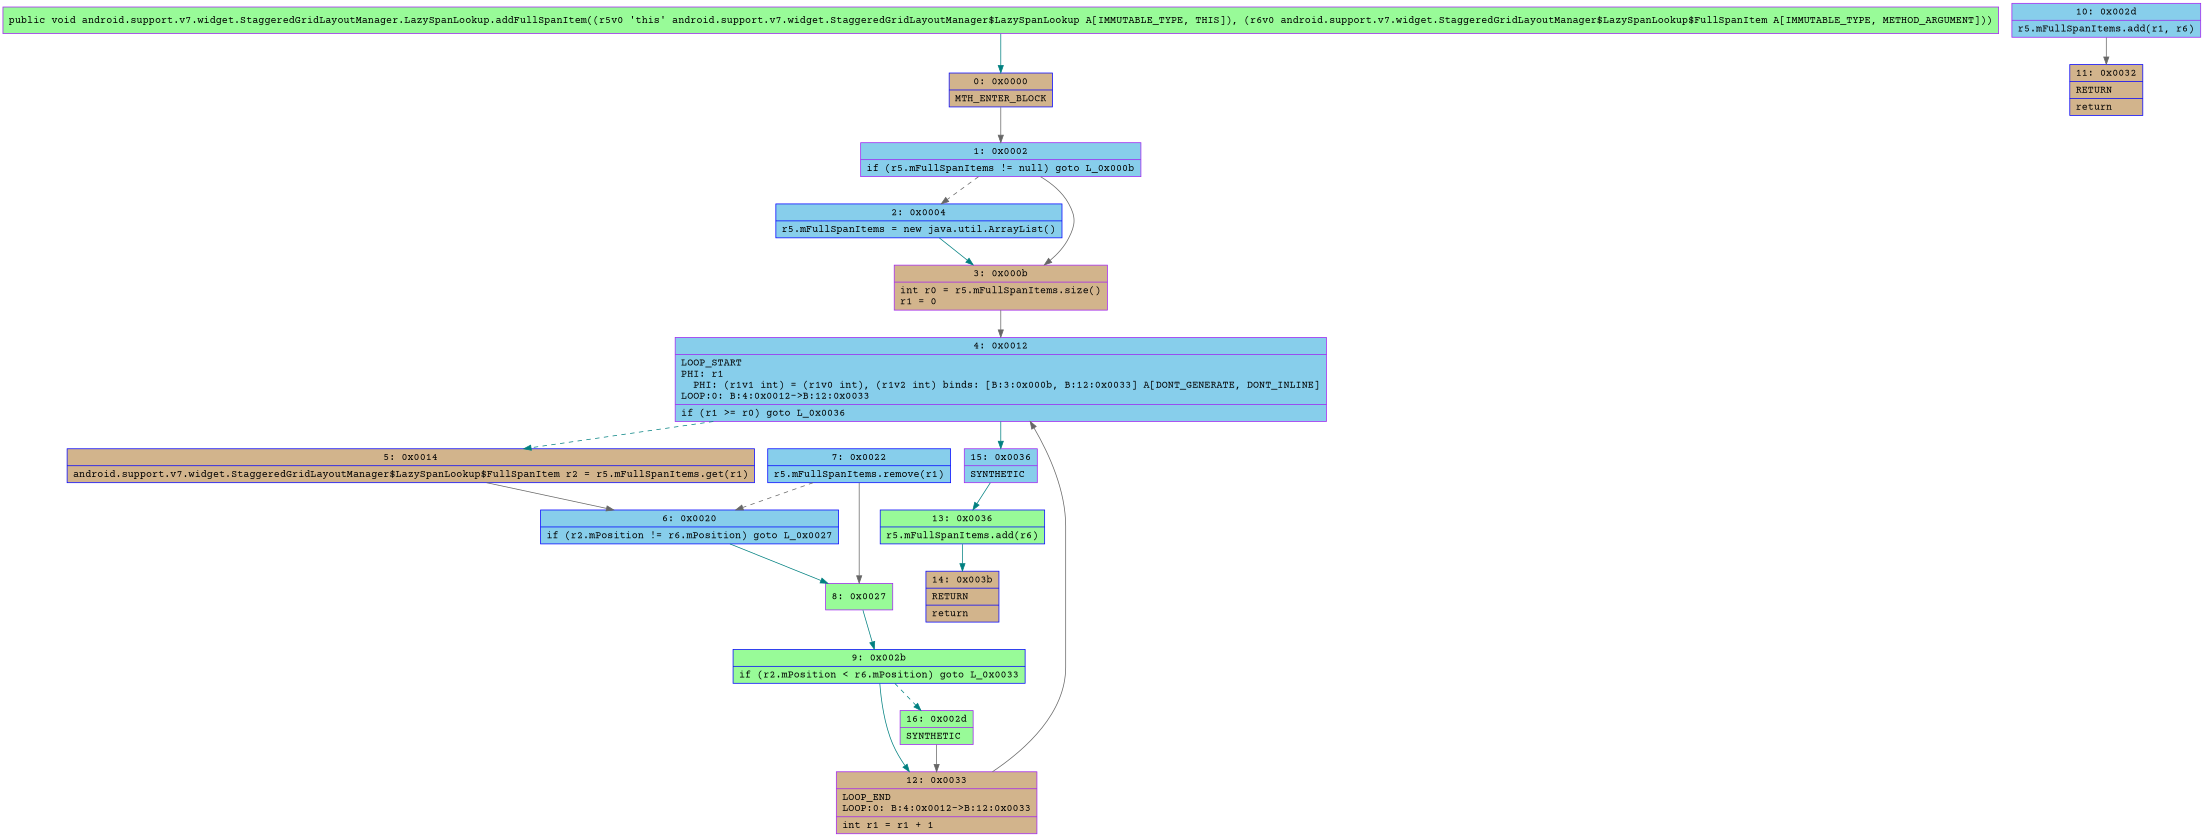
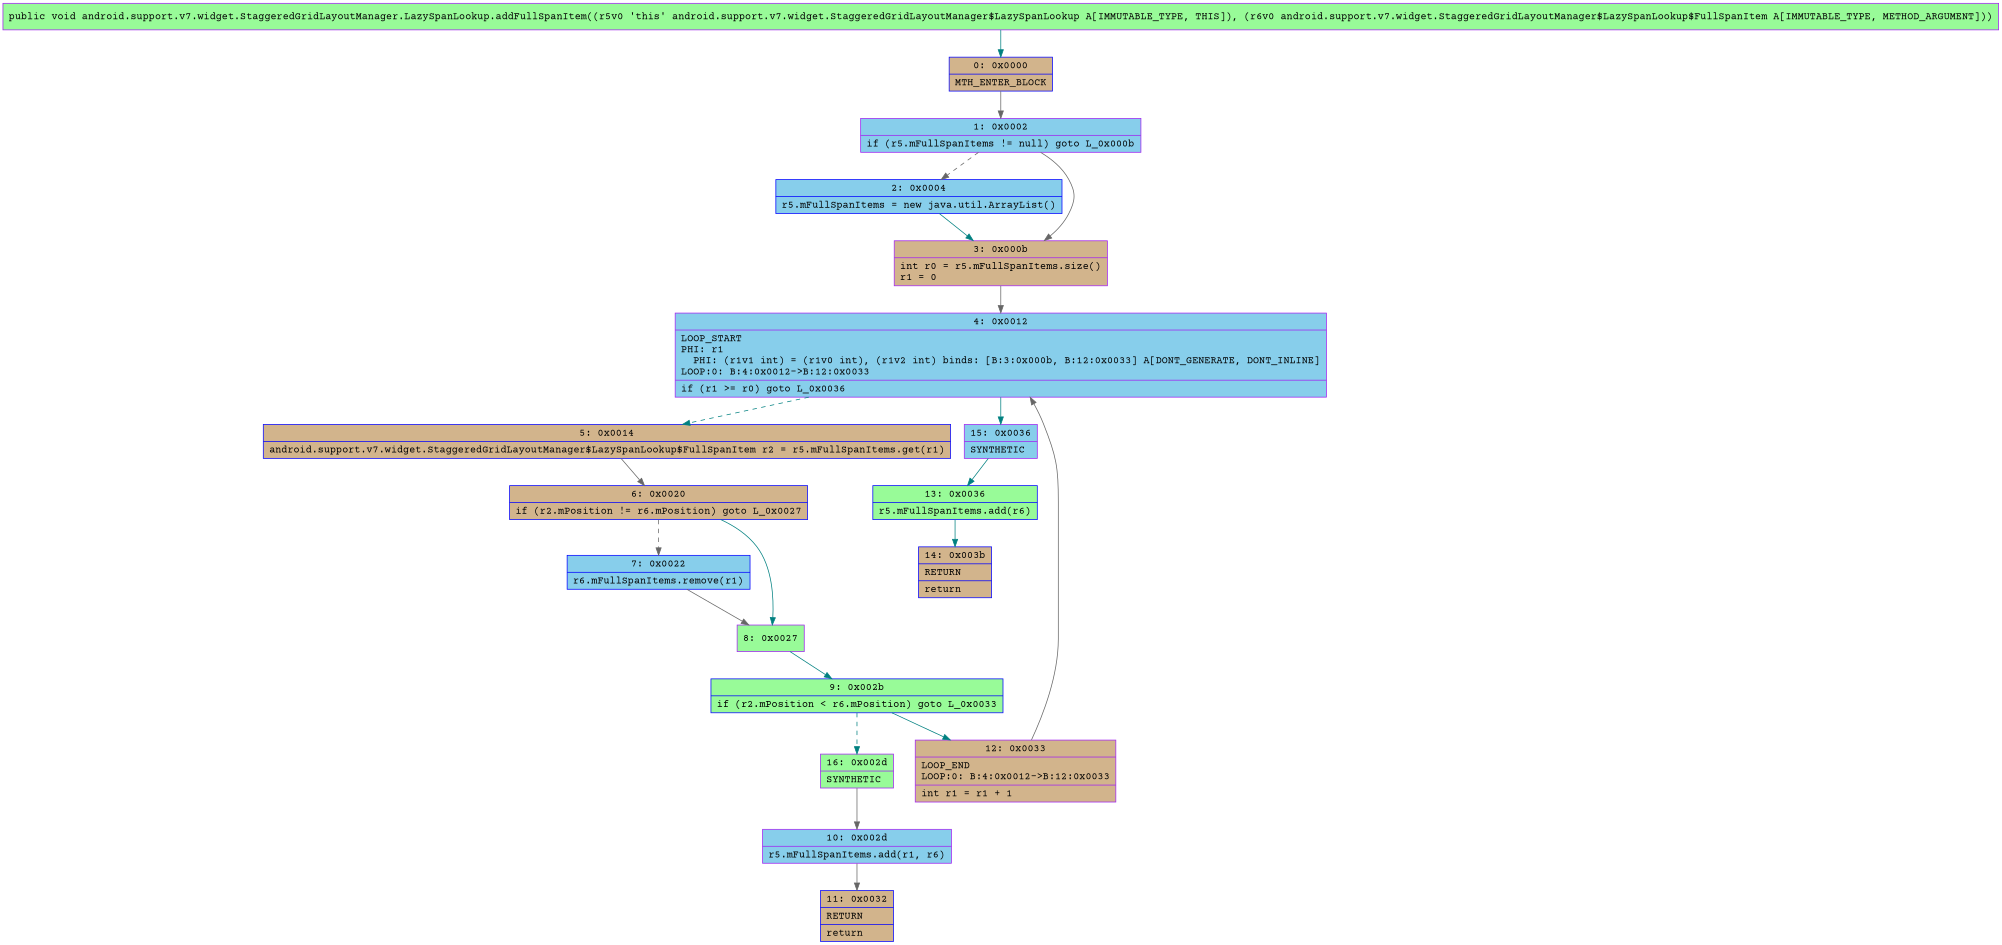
(859, 474) -> (659, 580)
(778, 495) -> (659, 534)
(690, 527) -> (659, 503)
(937, 754) -> (857, 805)
